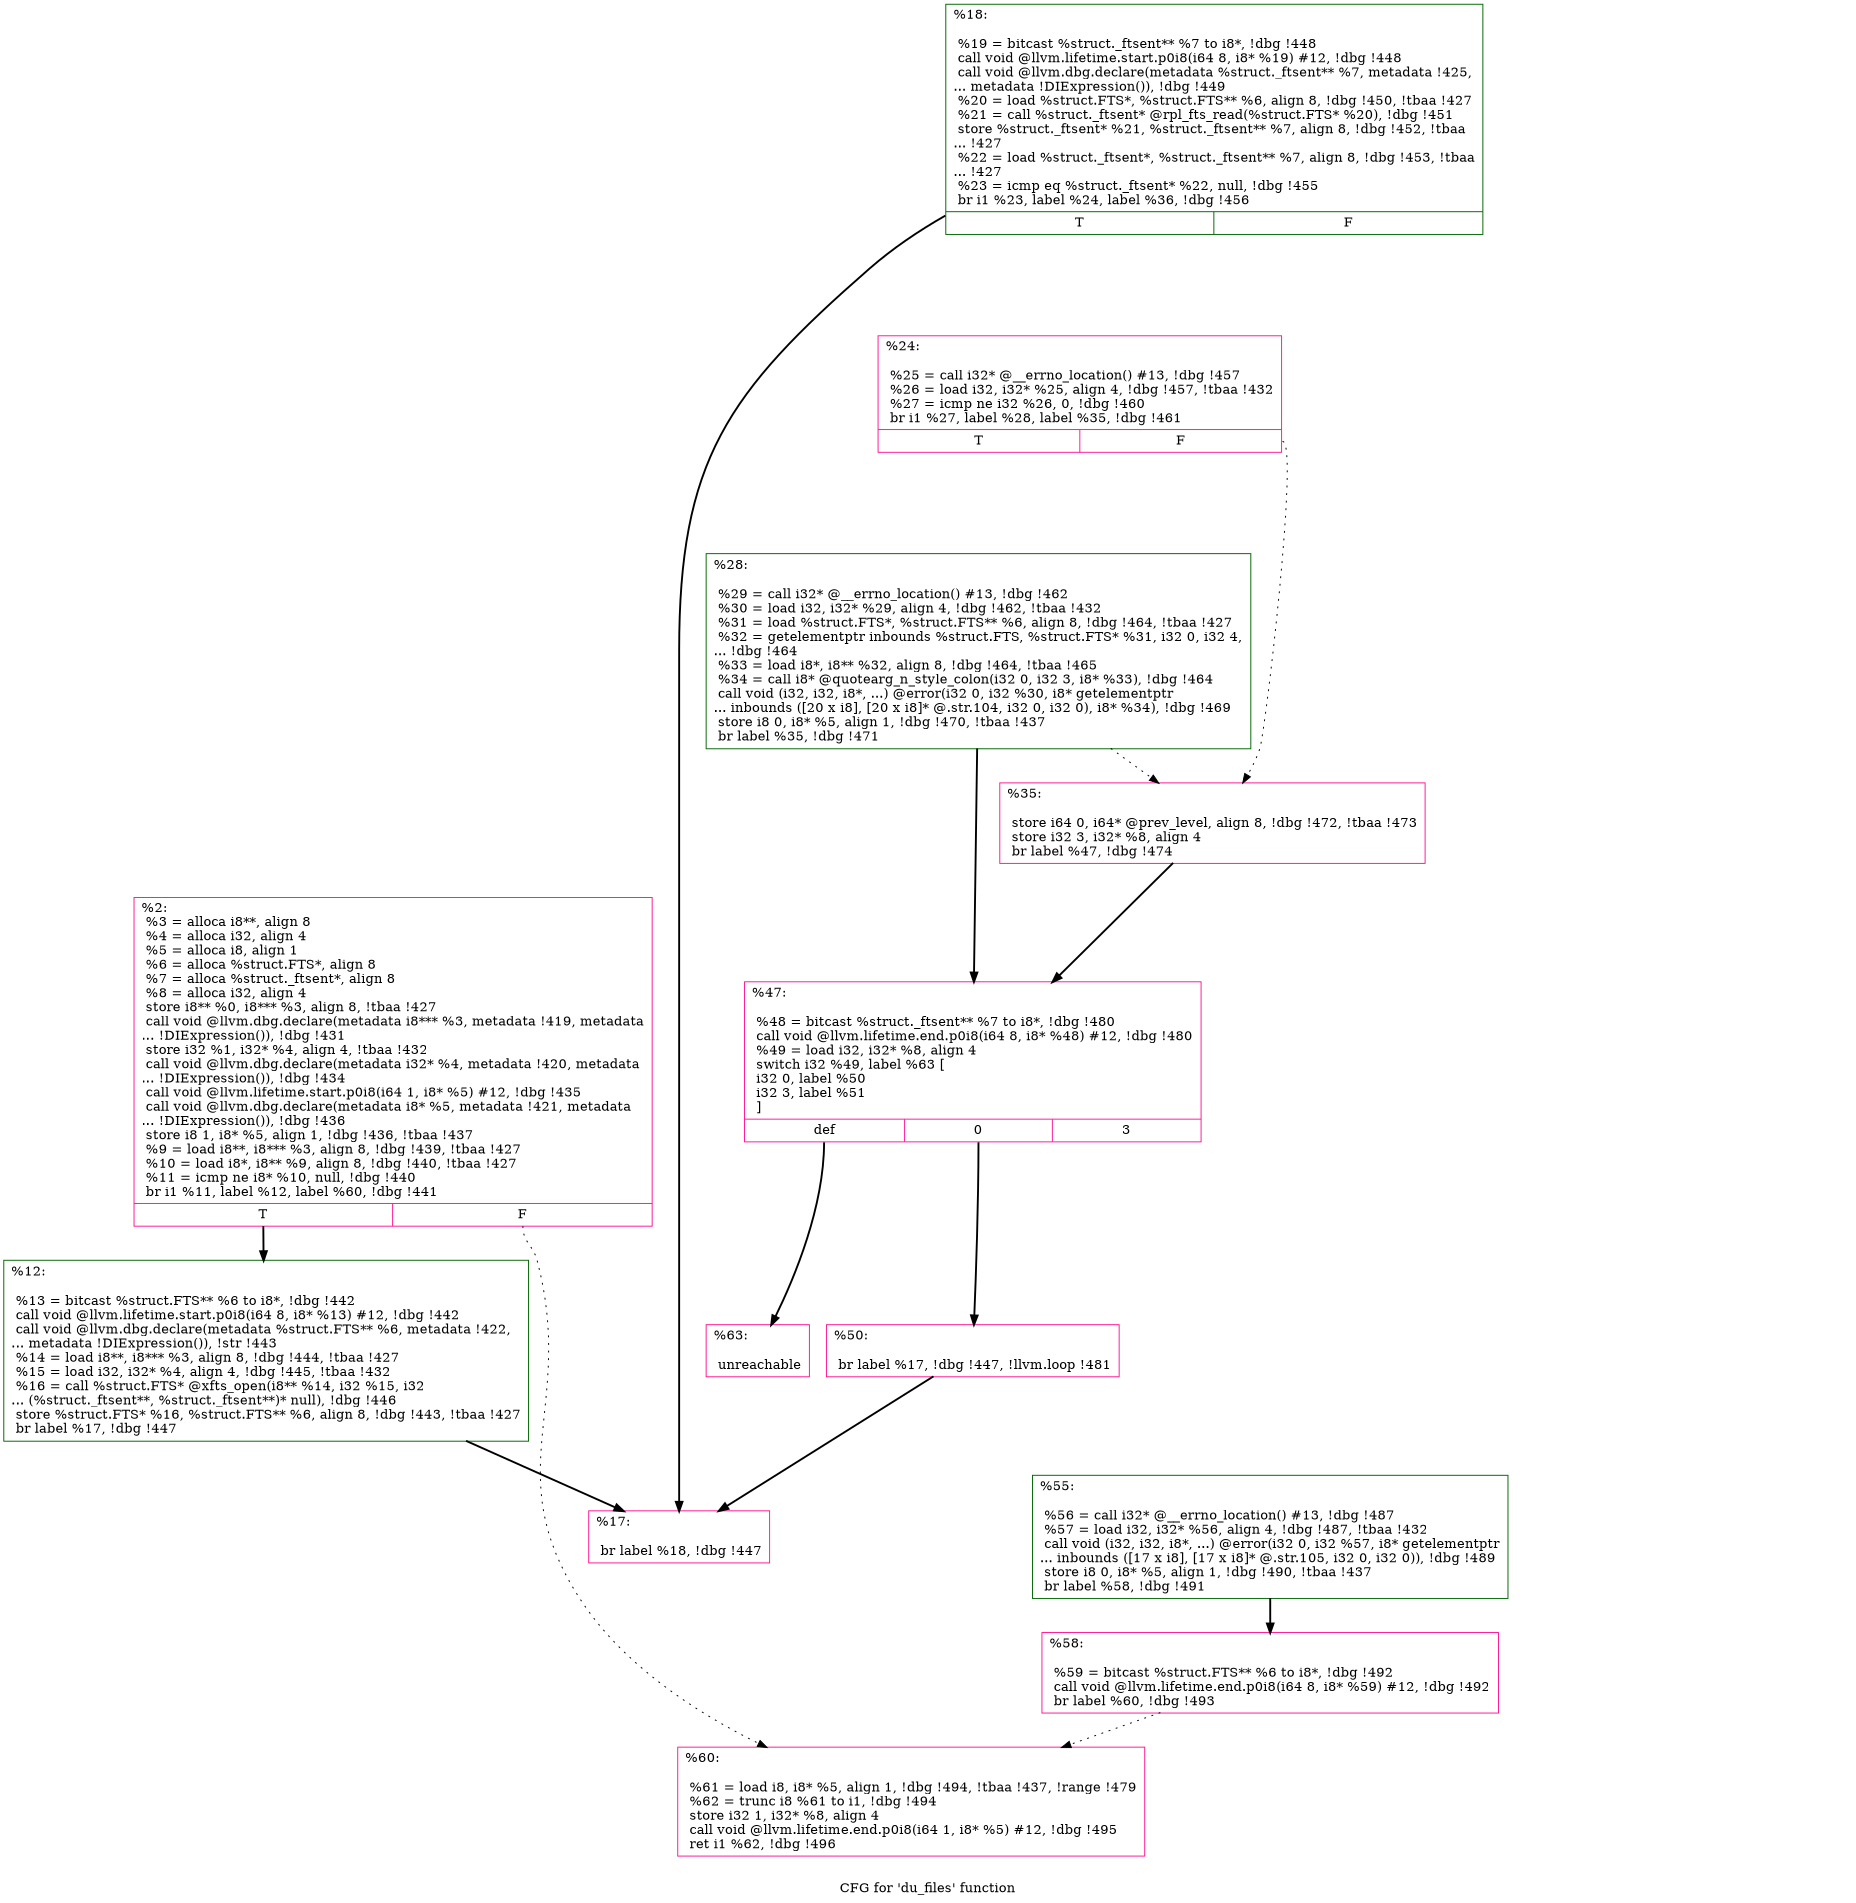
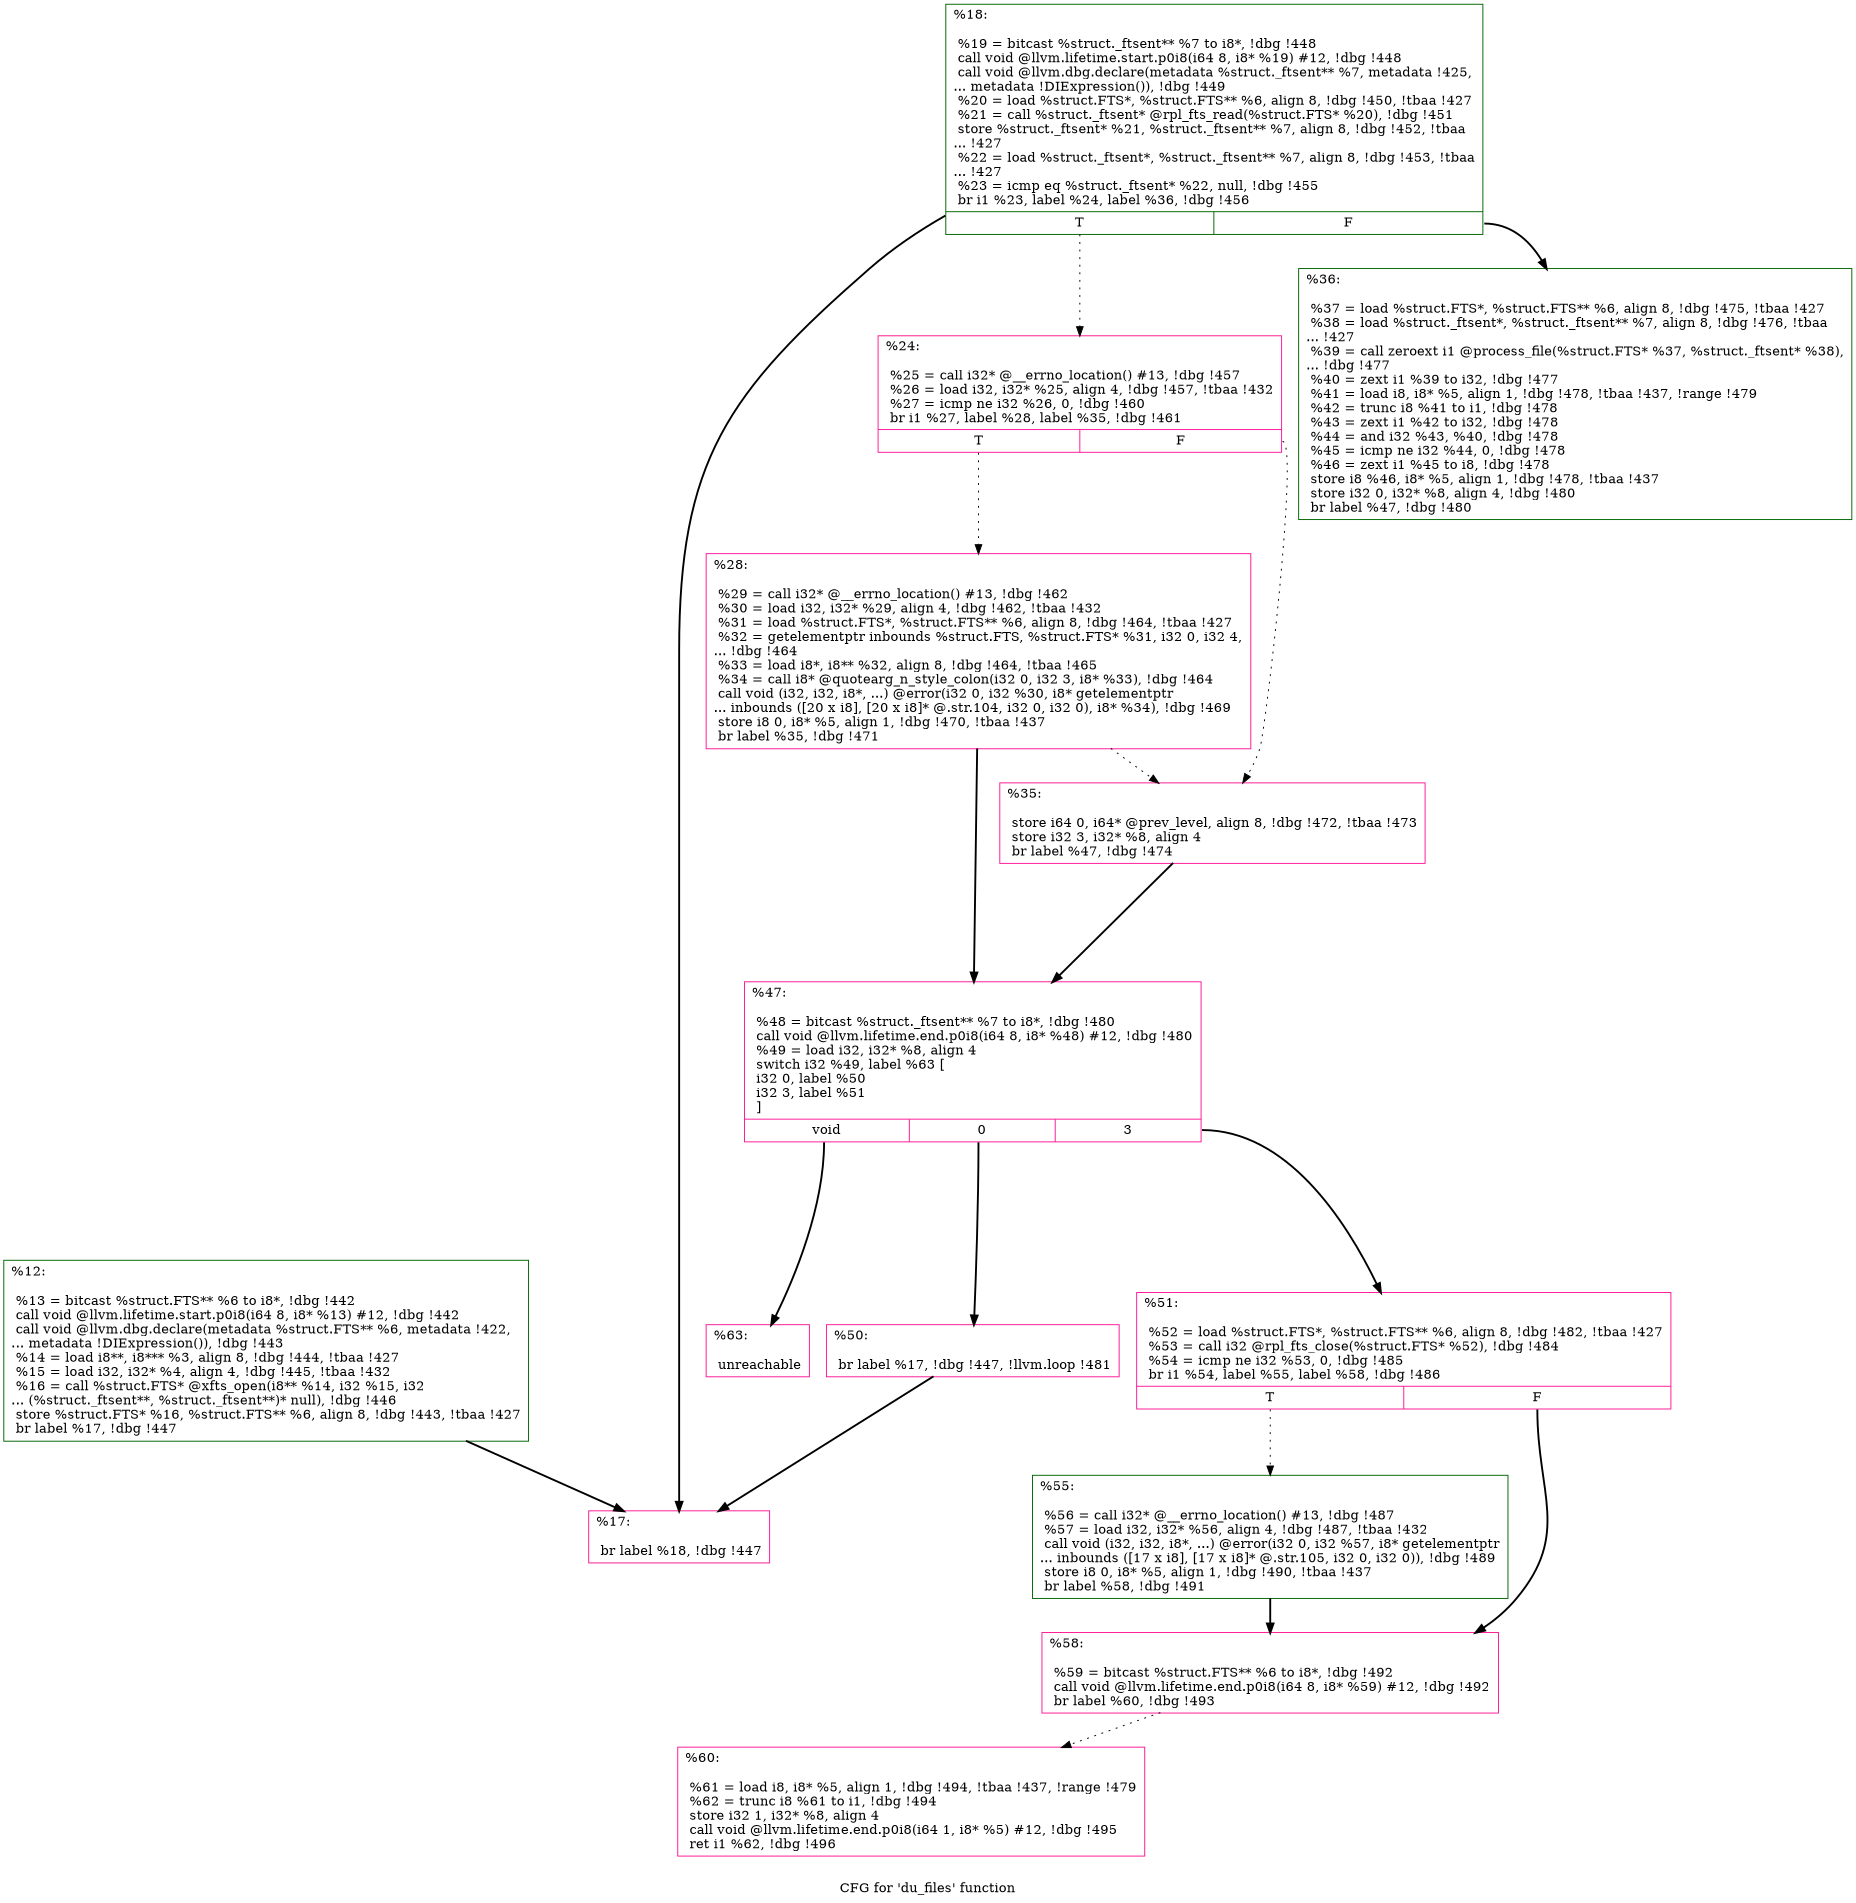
none -> (1080, 280)
none -> (1575, 394)
none -> (978, 499)
(978, 651) -> (978, 651)
(393, 1062) -> none
(825, 1130) -> (827, 1130)
(144, 1344) -> (148, 1344)
none -> (1404, 1351)
